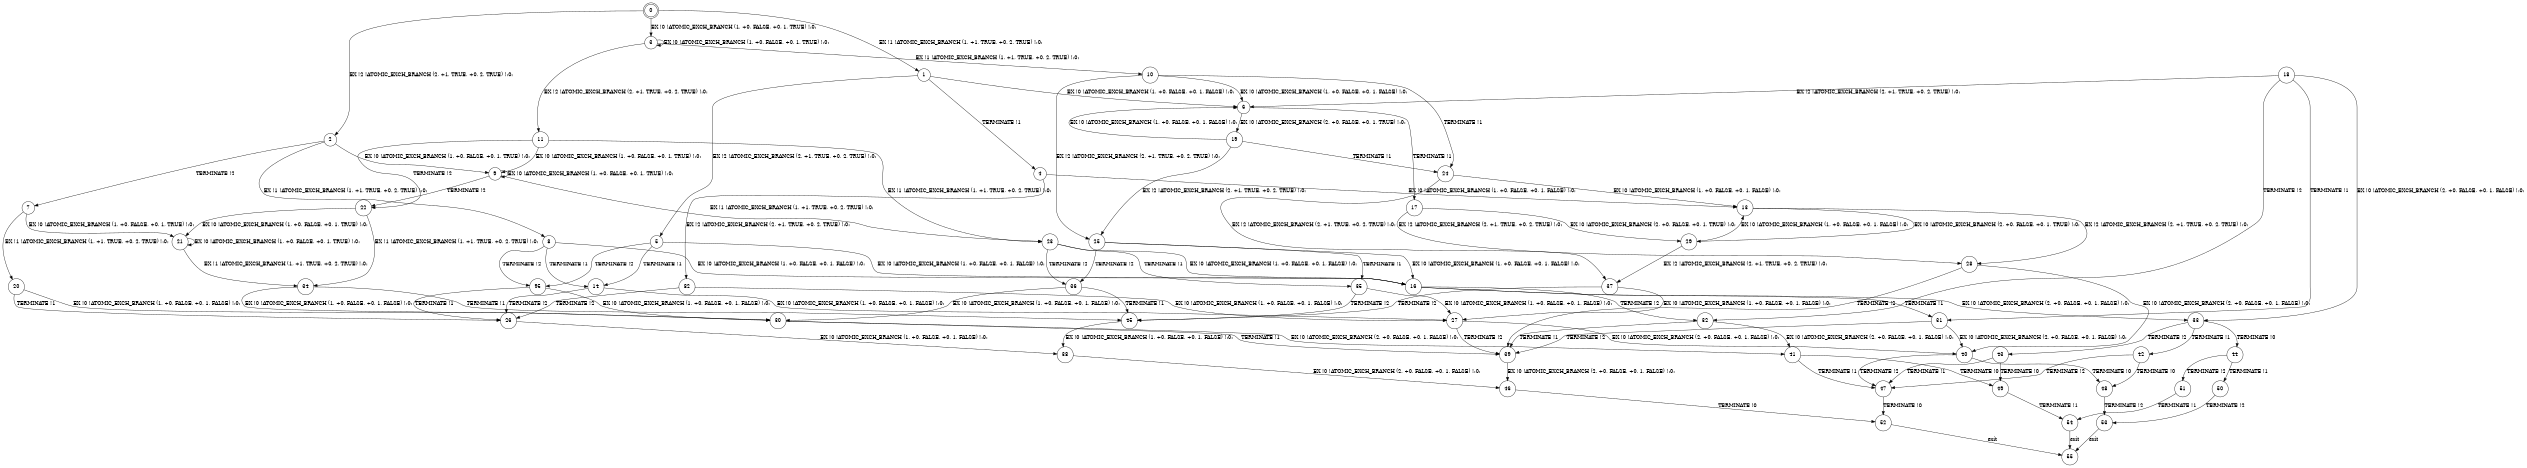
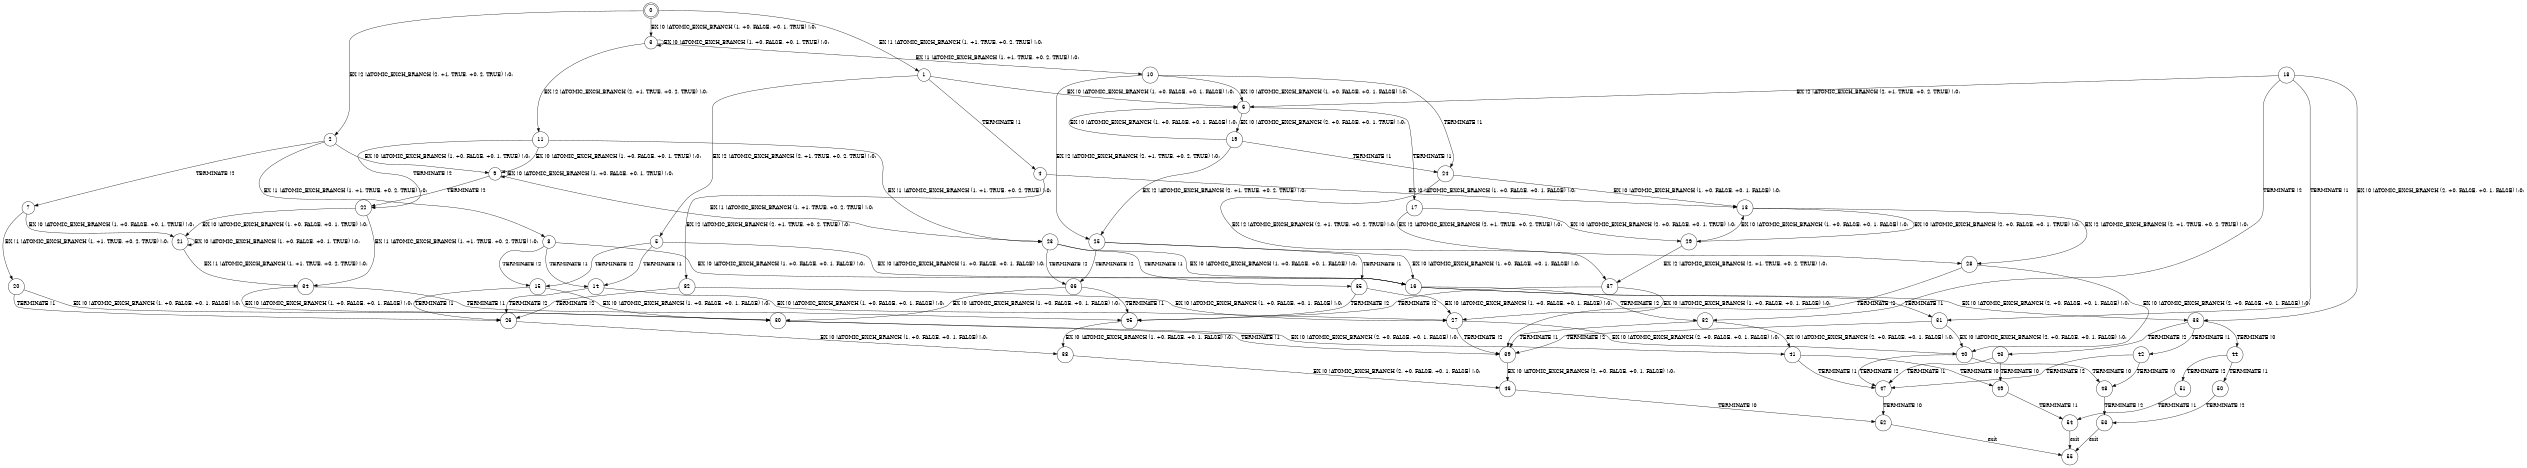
(538, 287) -> (538, 287)
